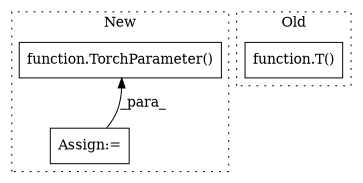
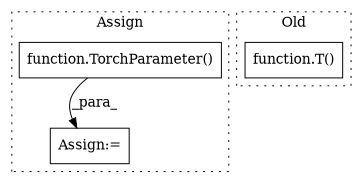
(120, 23) -> (120, 23)
(118, 109) -> (72, 96)
